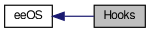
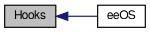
(79, 16) -> (83, 16)
